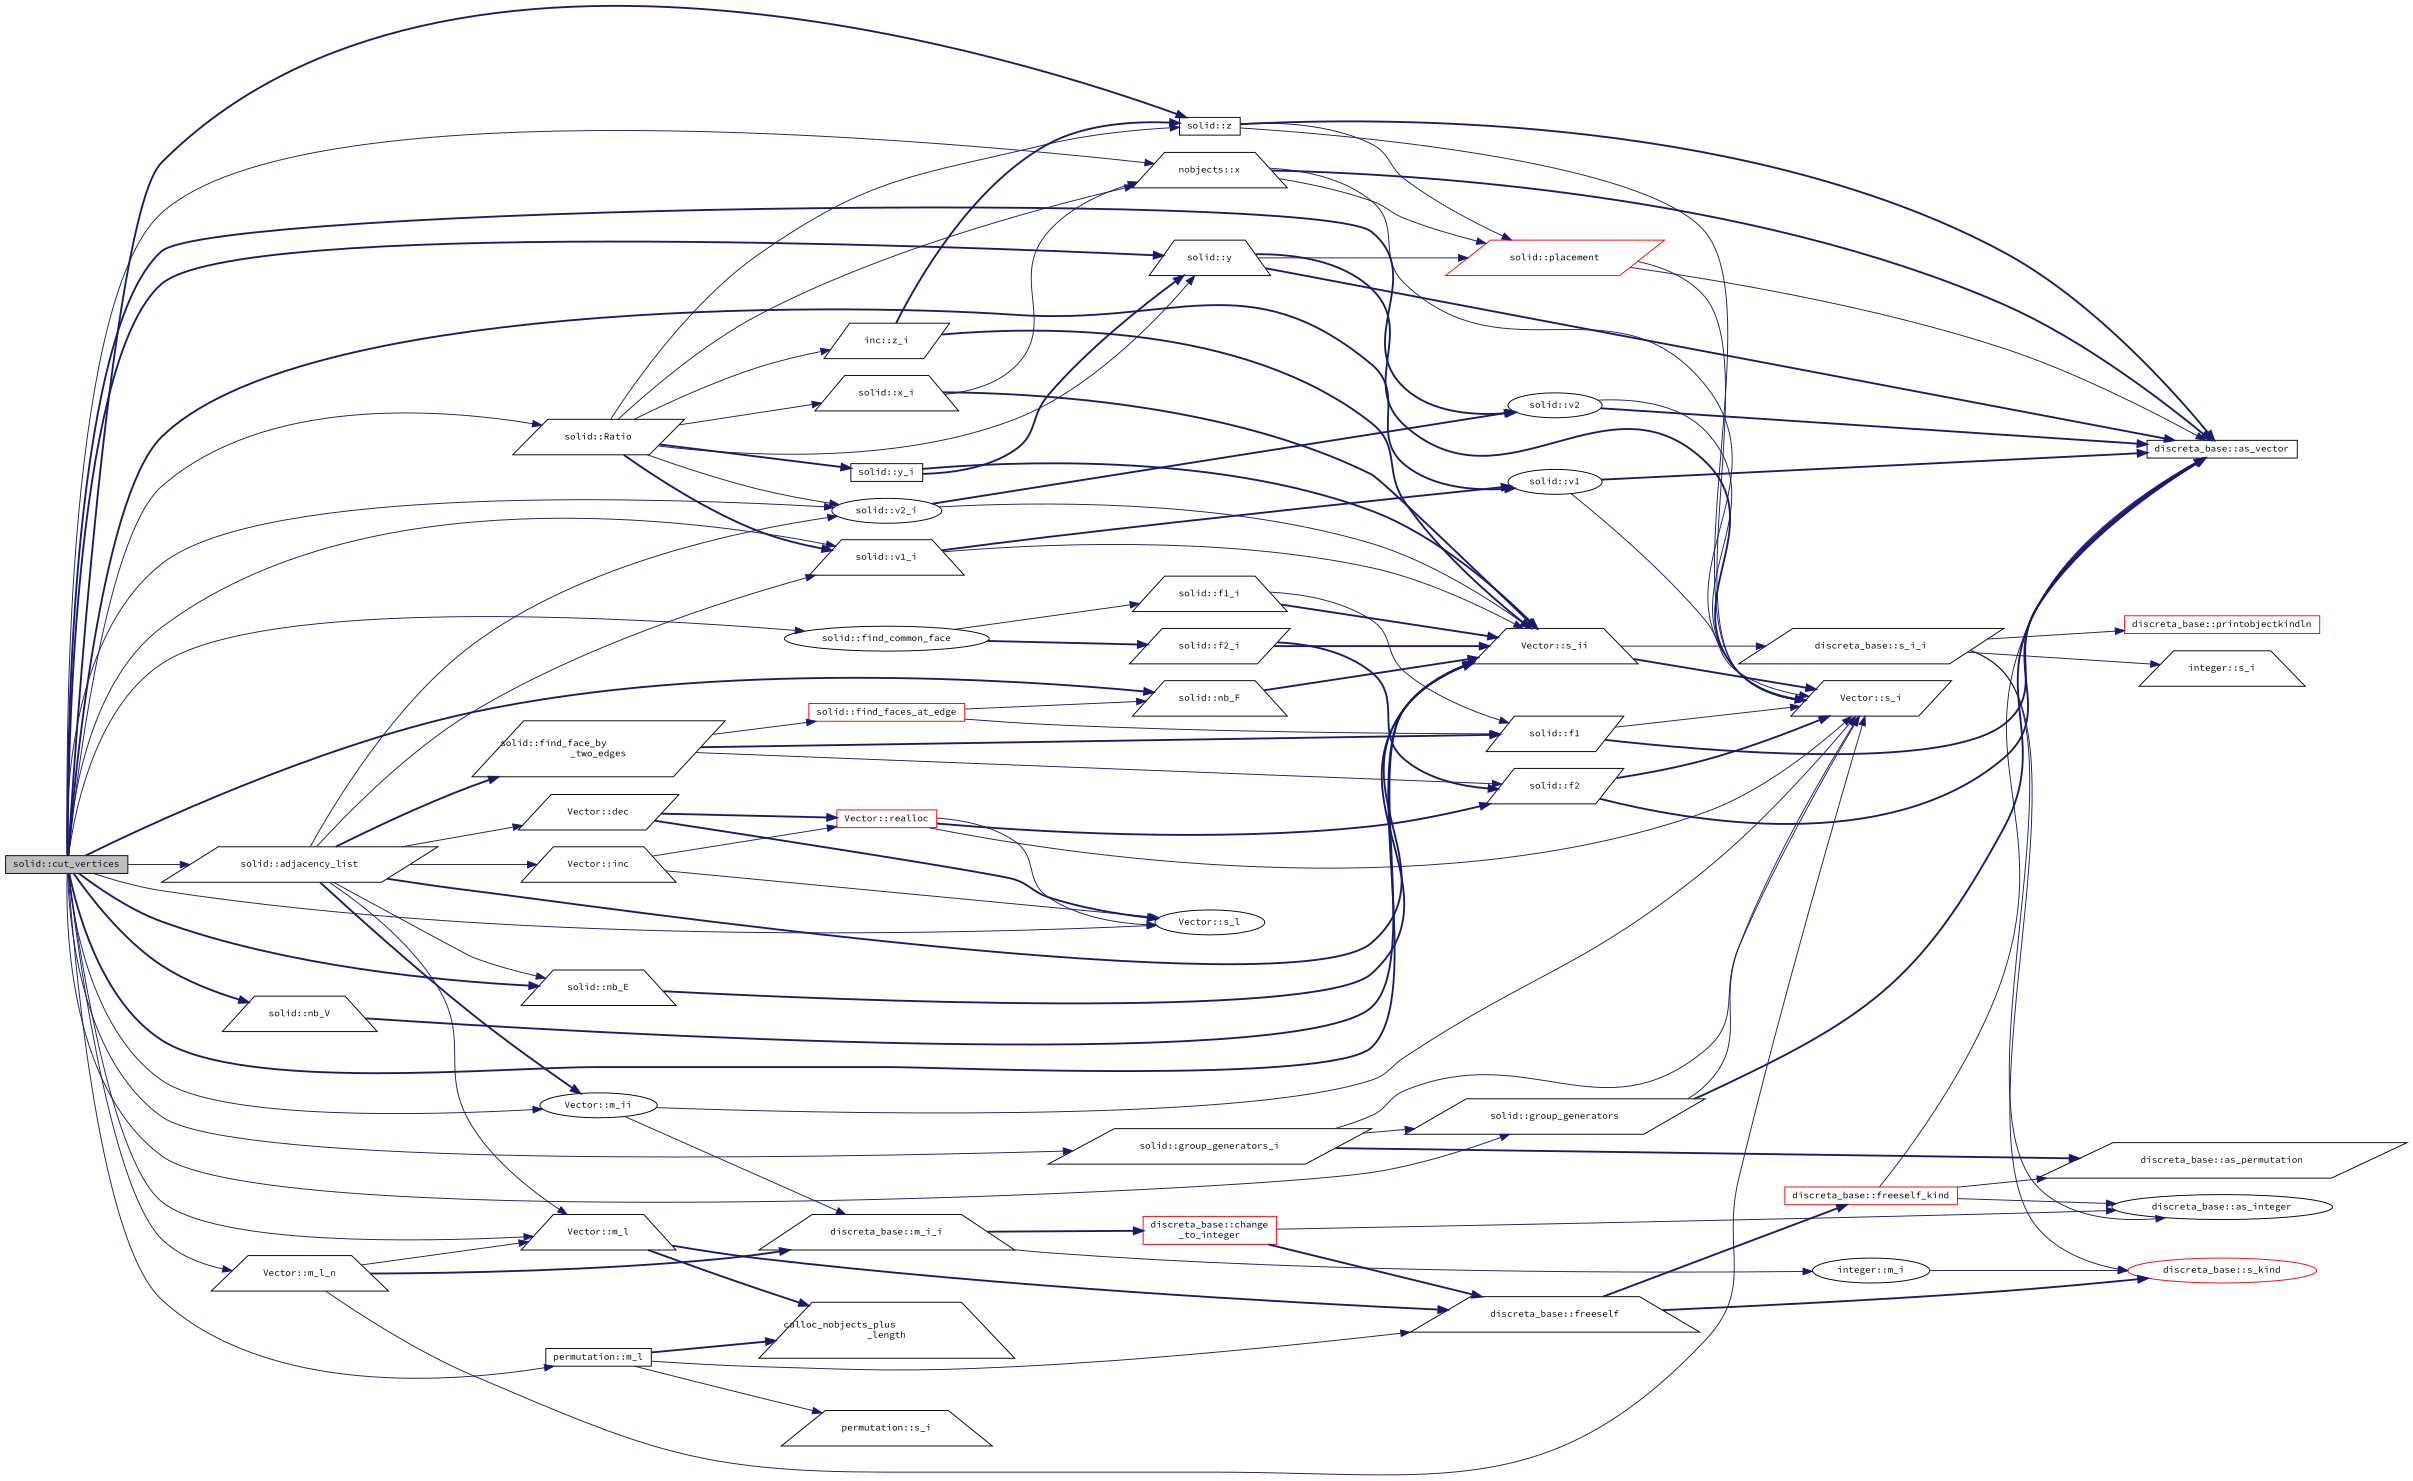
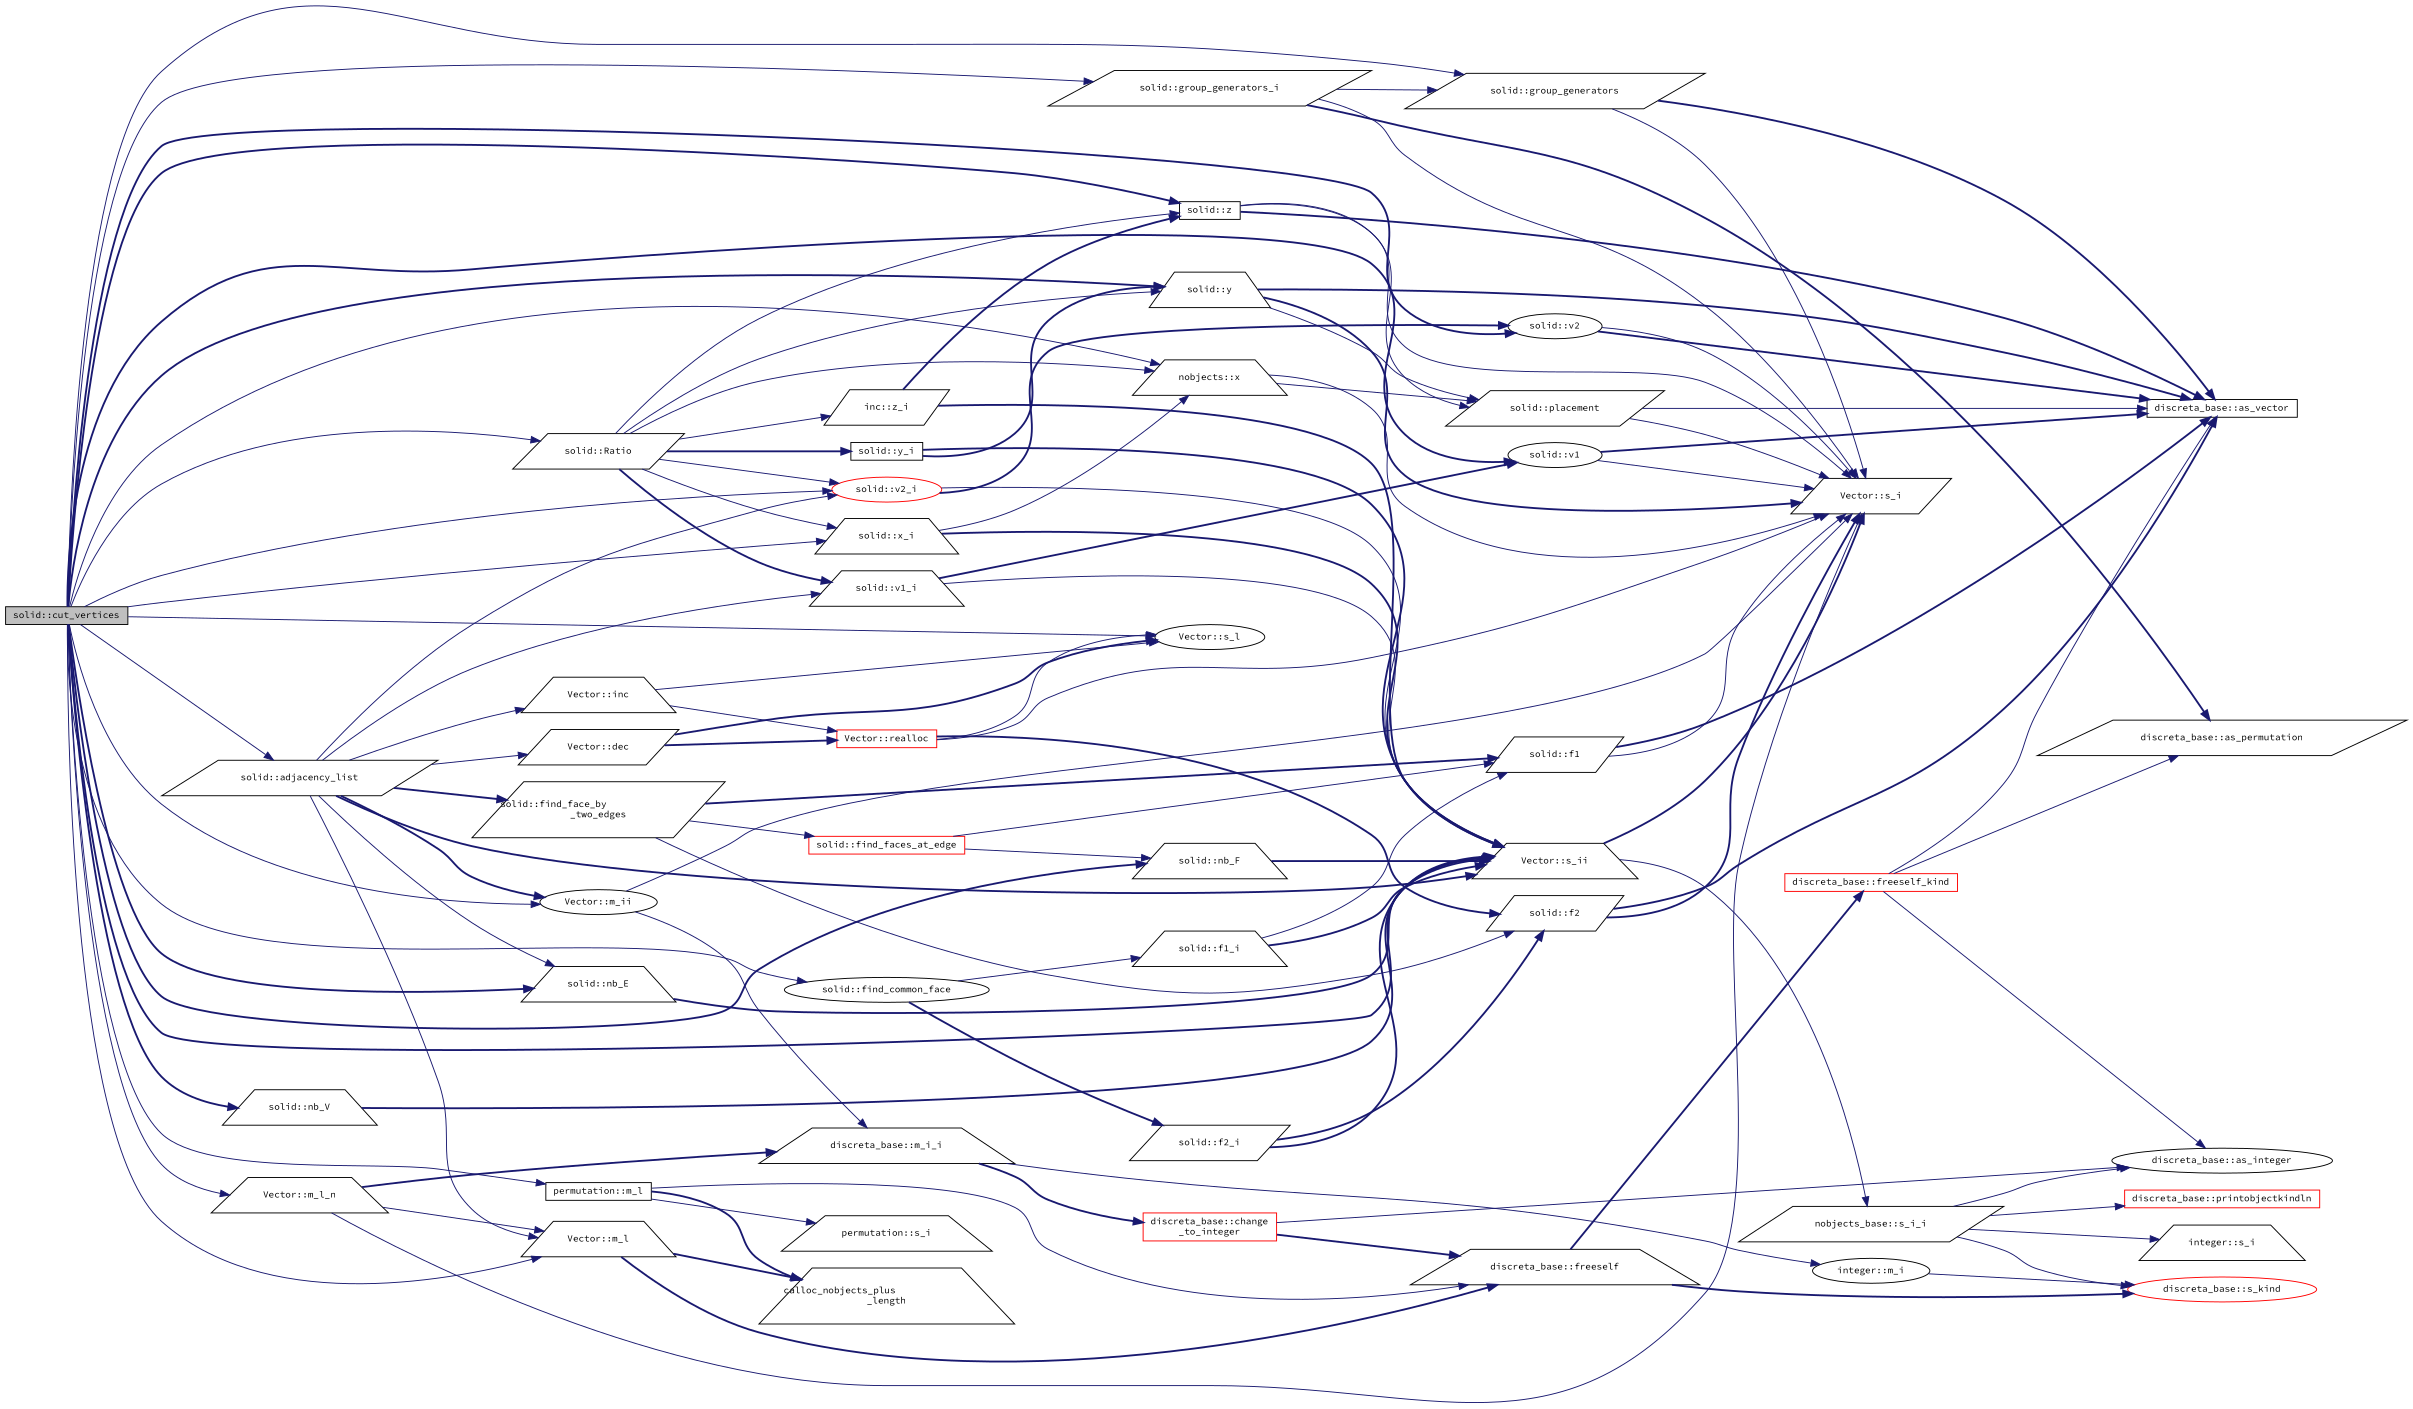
(1761, 228) -> none
(1555, 258) -> (1555, 408)
(887, 511) -> (887, 490)
(359, 541) -> (472, 571)
(1871, 646) -> (1871, 1224)
